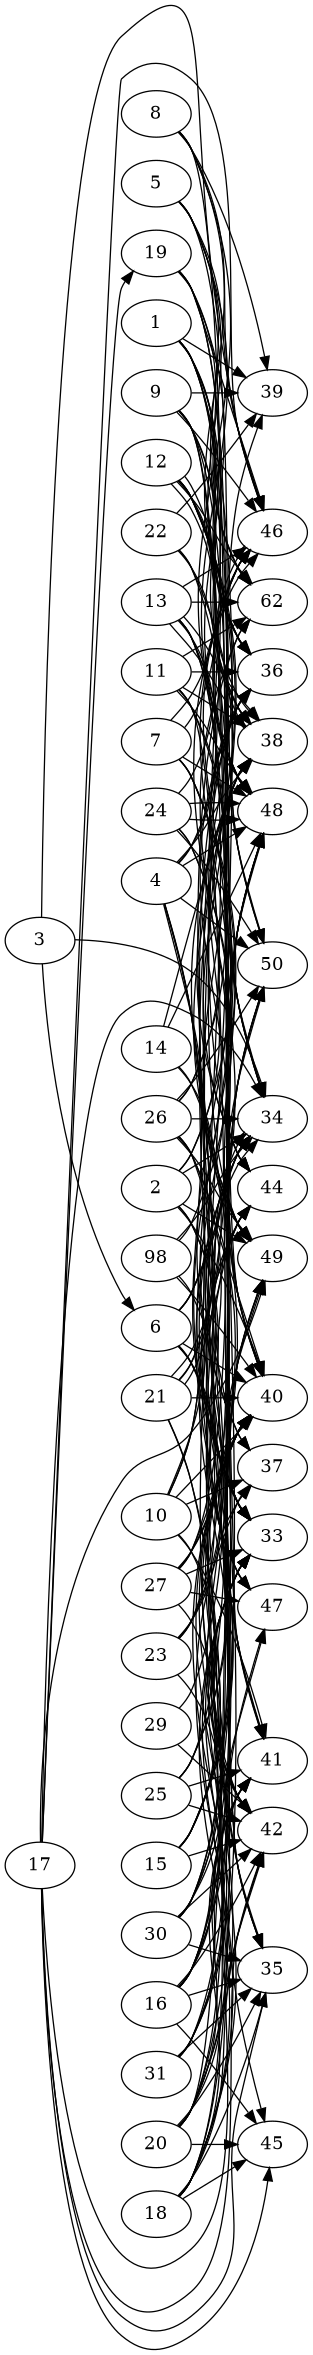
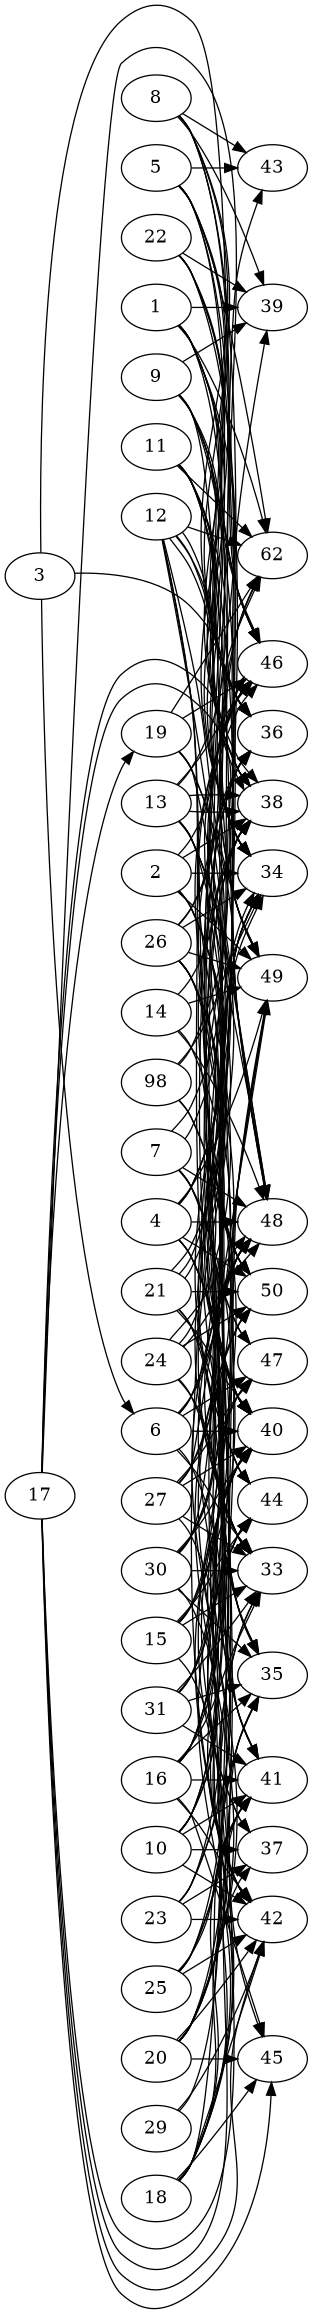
none -> (273, 168)
none -> (222, 441)
